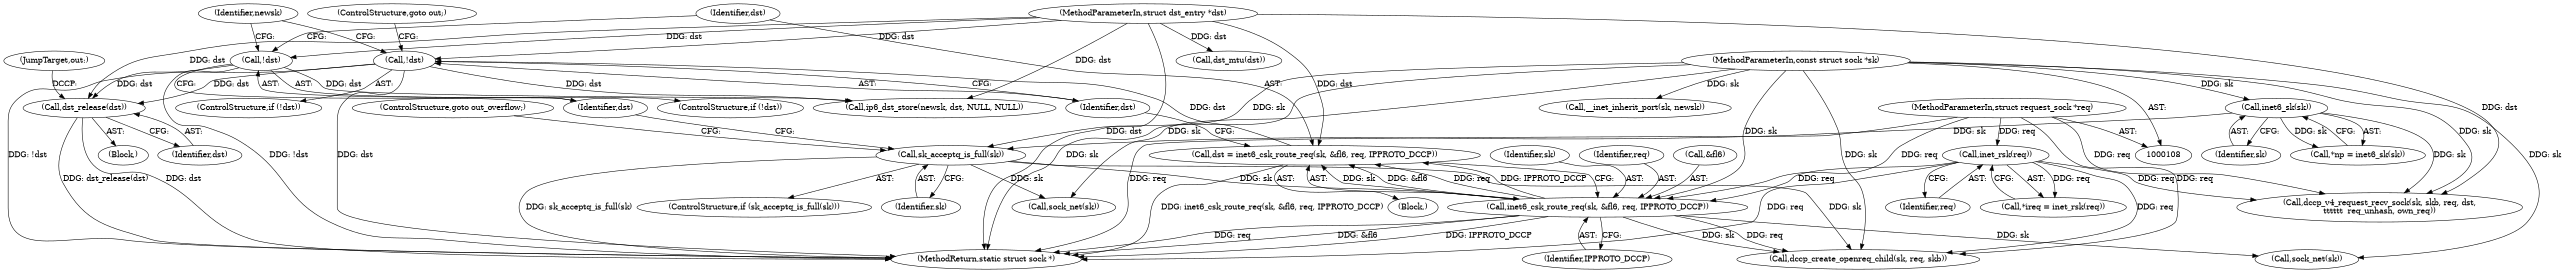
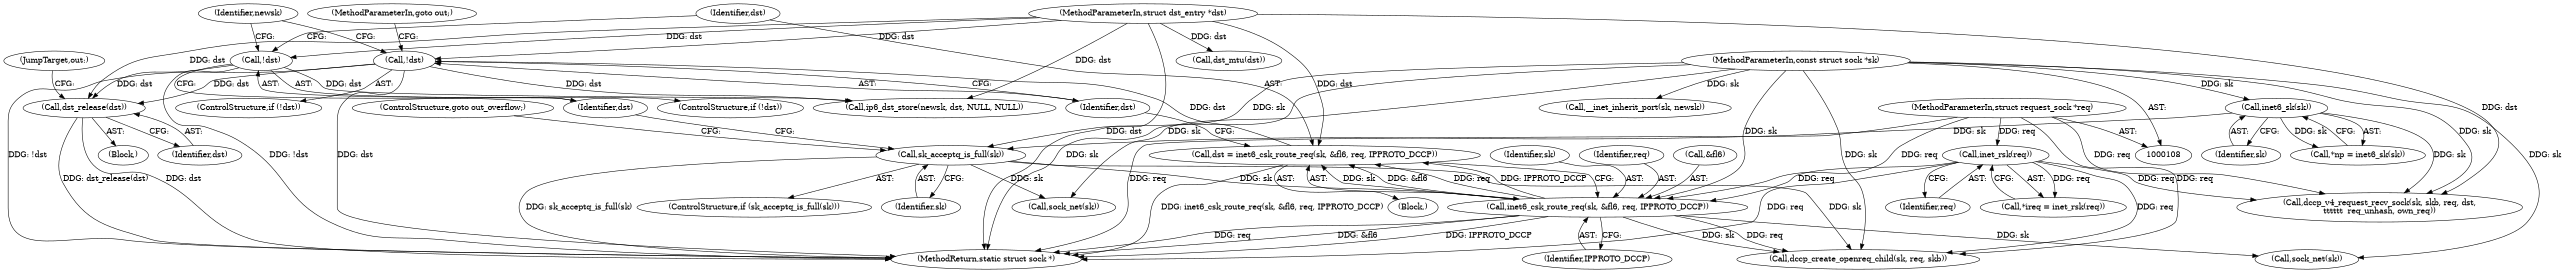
(392, 14) -> (392, 14)
(66, 84) -> (66, 84)
